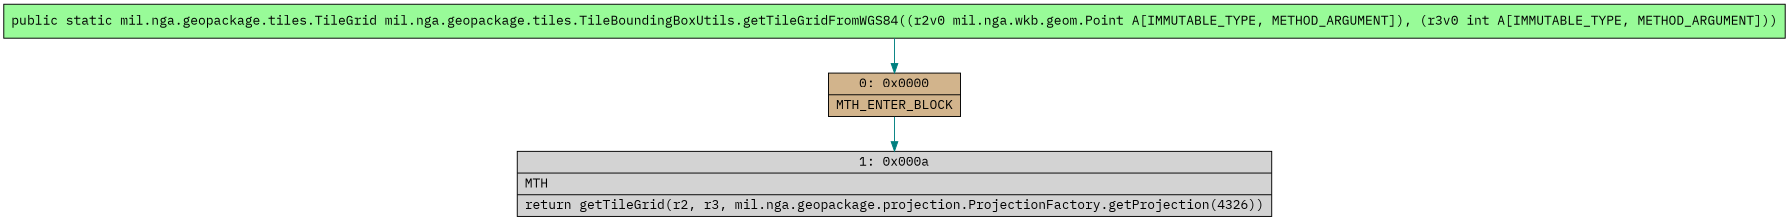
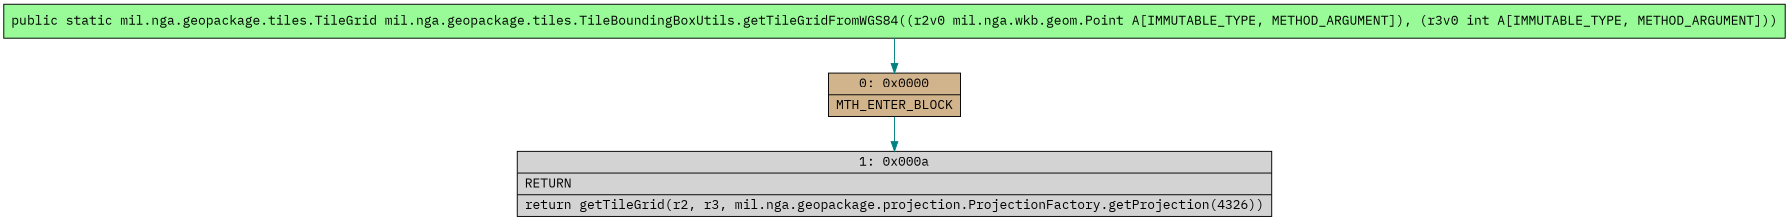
(537, 183) -> (548, 183)
